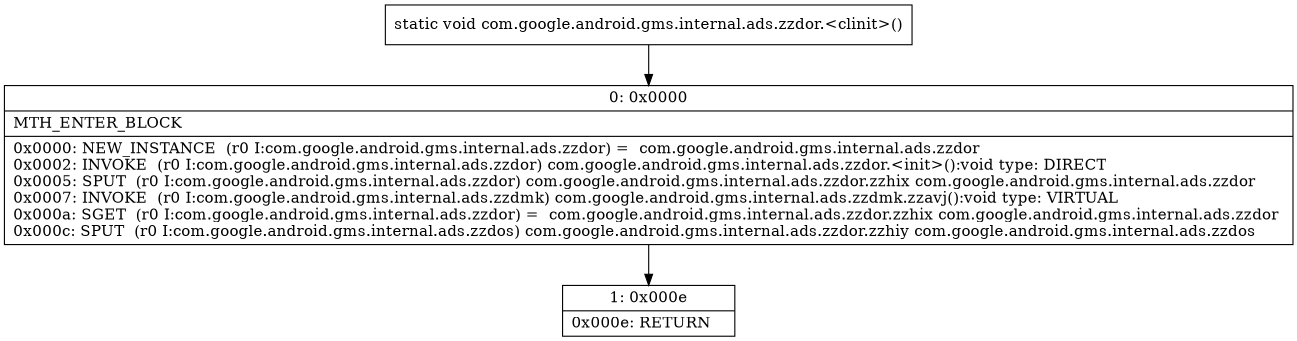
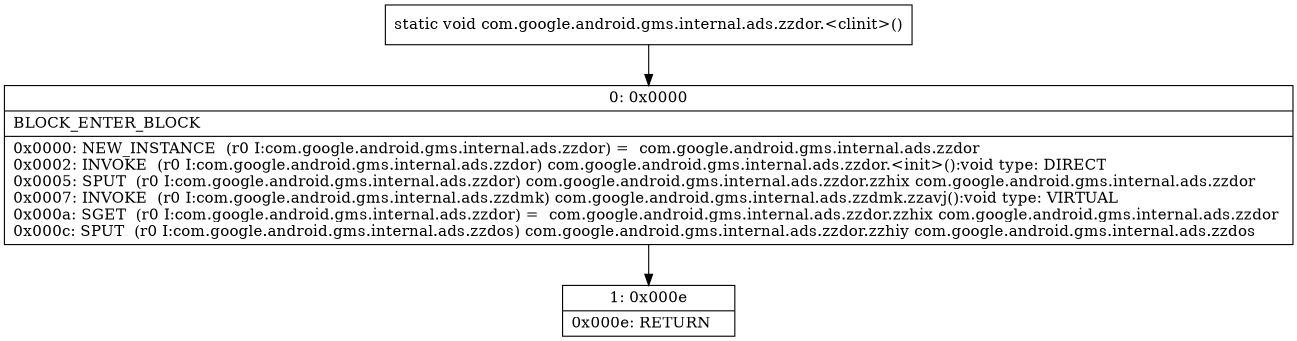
(98, 123) -> (107, 123)
